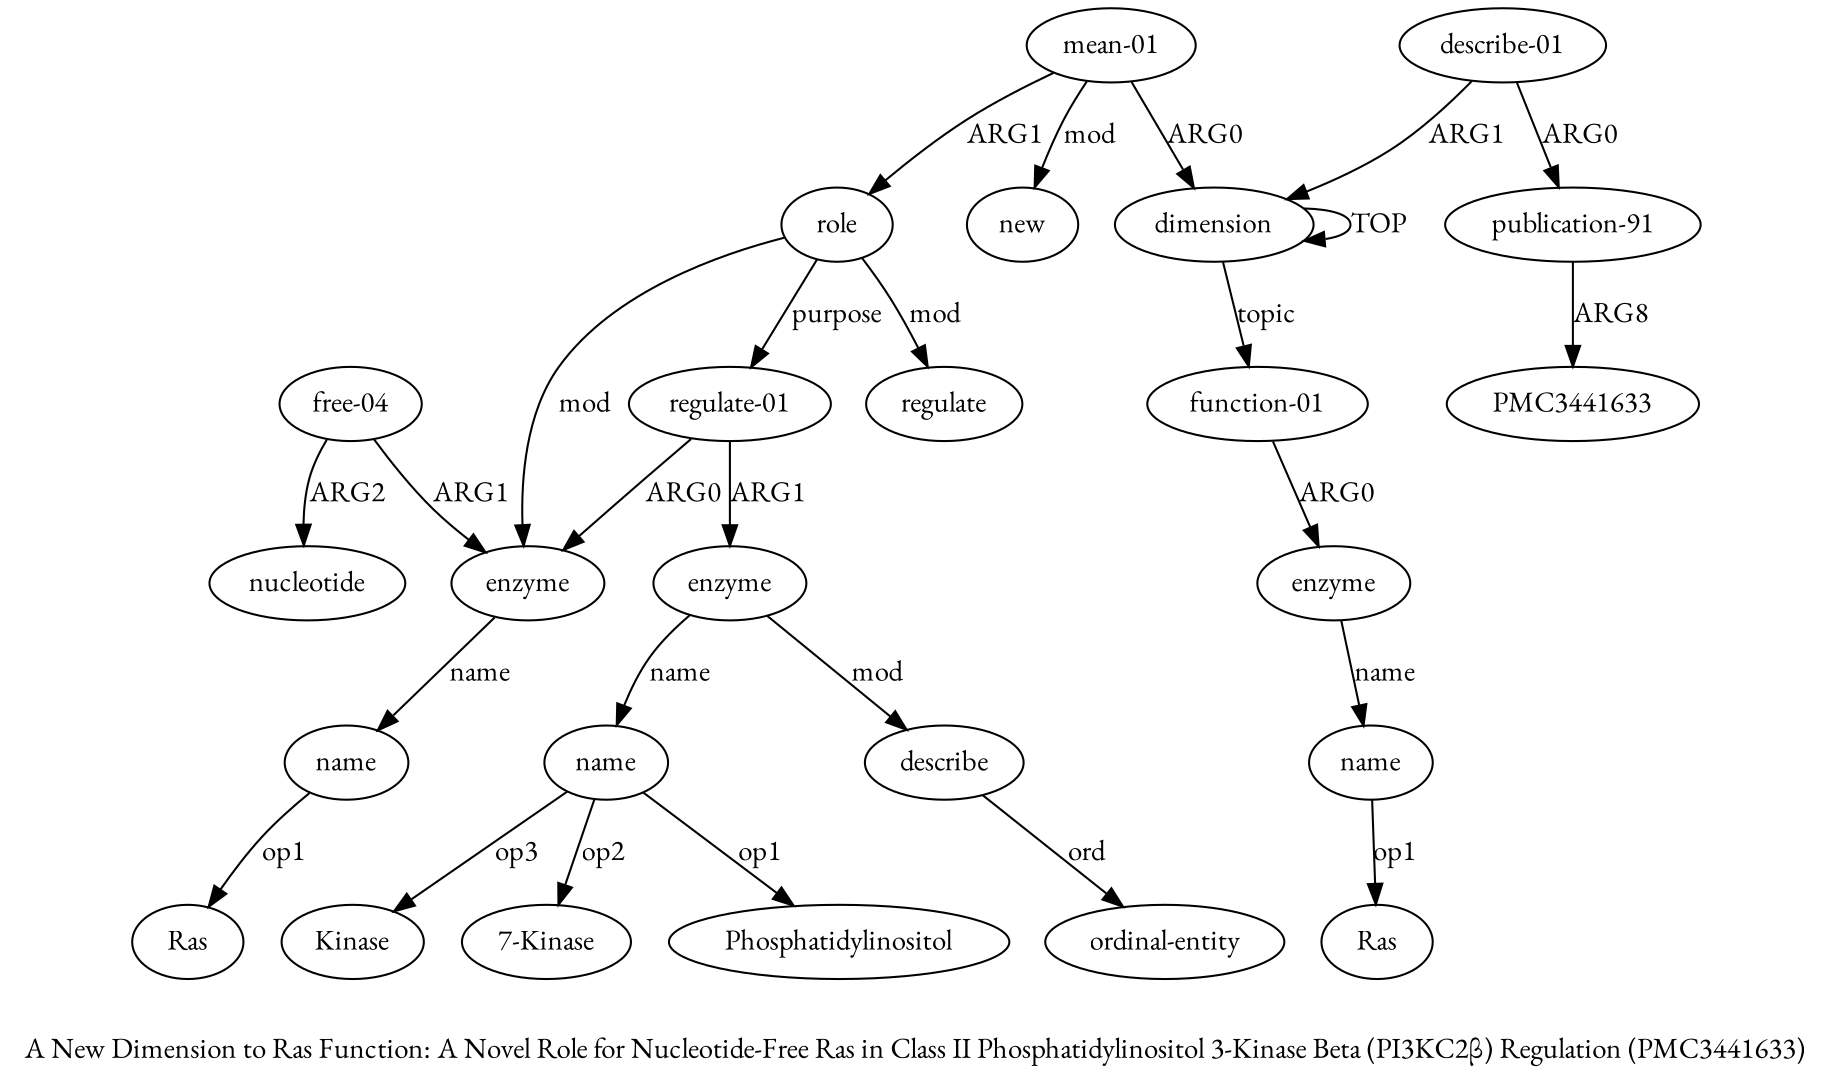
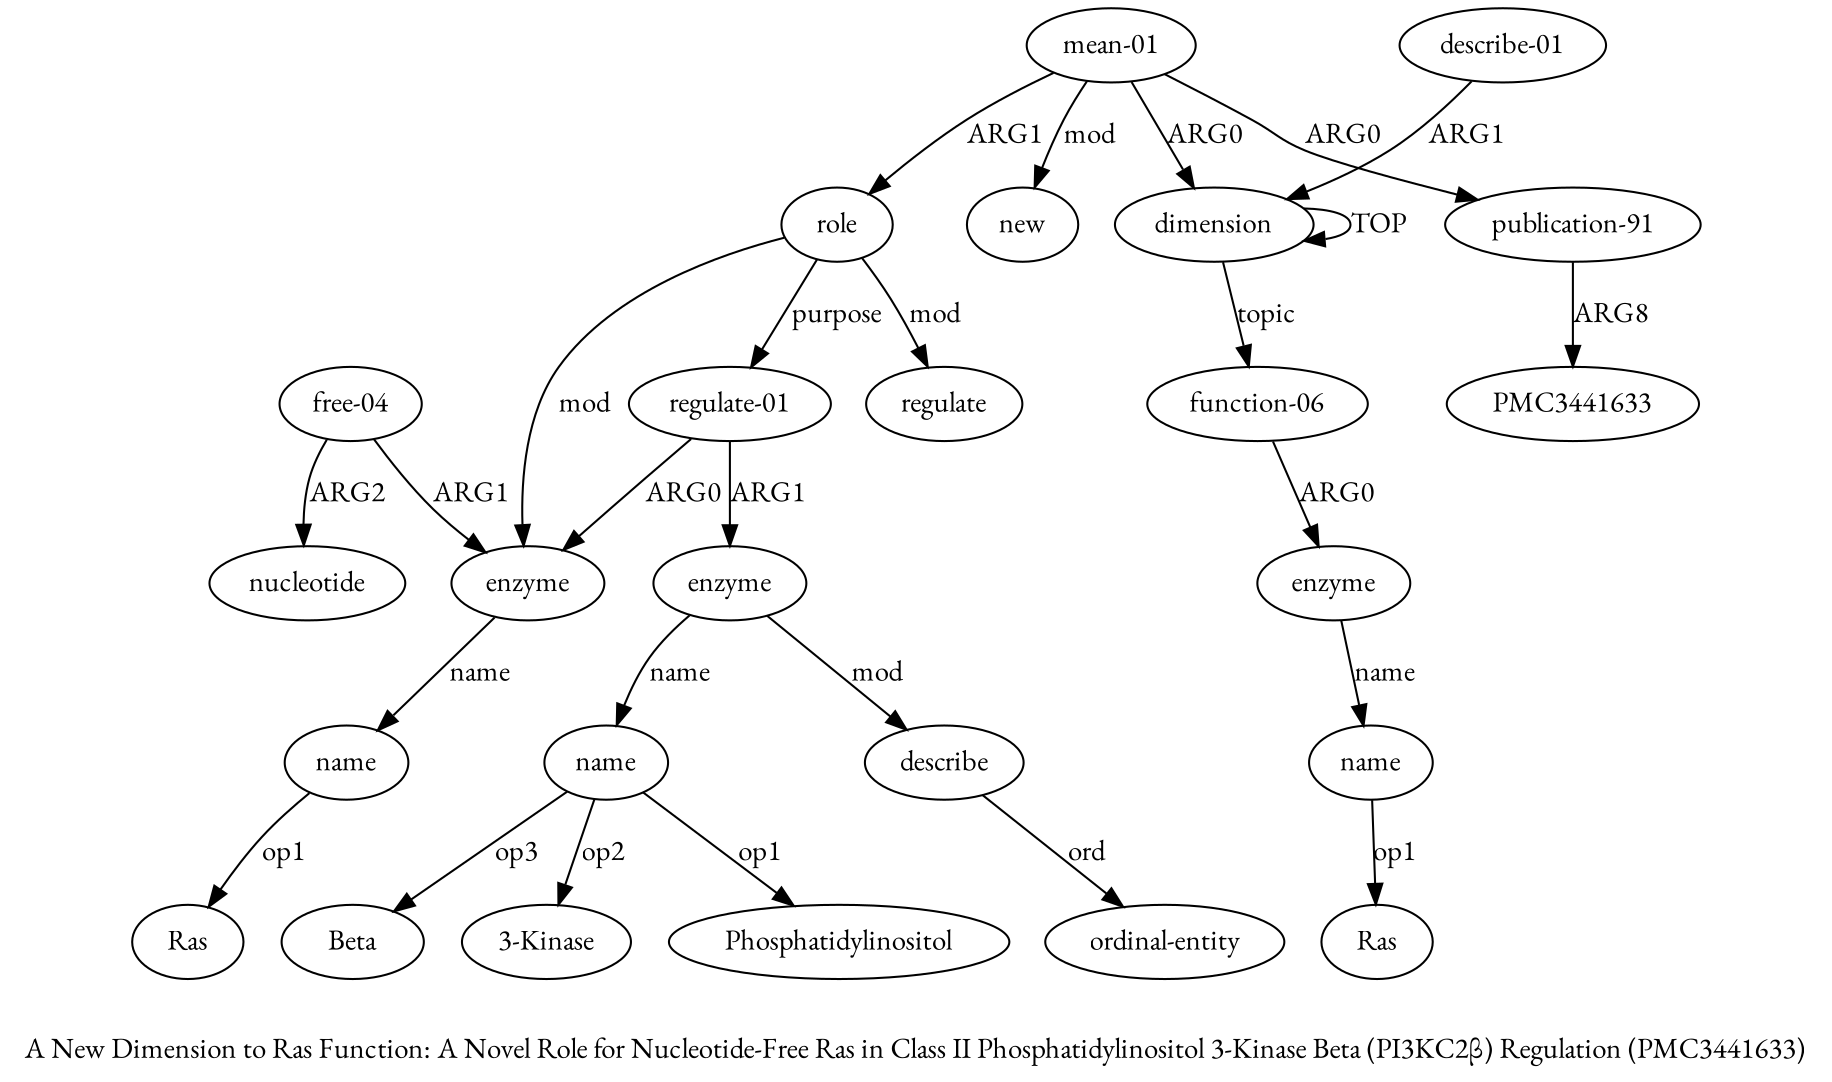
(1534, 125) -> (1304, 150)
(1258, 404) -> (1258, 404)
(353, 942) -> (353, 942)
(546, 942) -> (546, 942)
